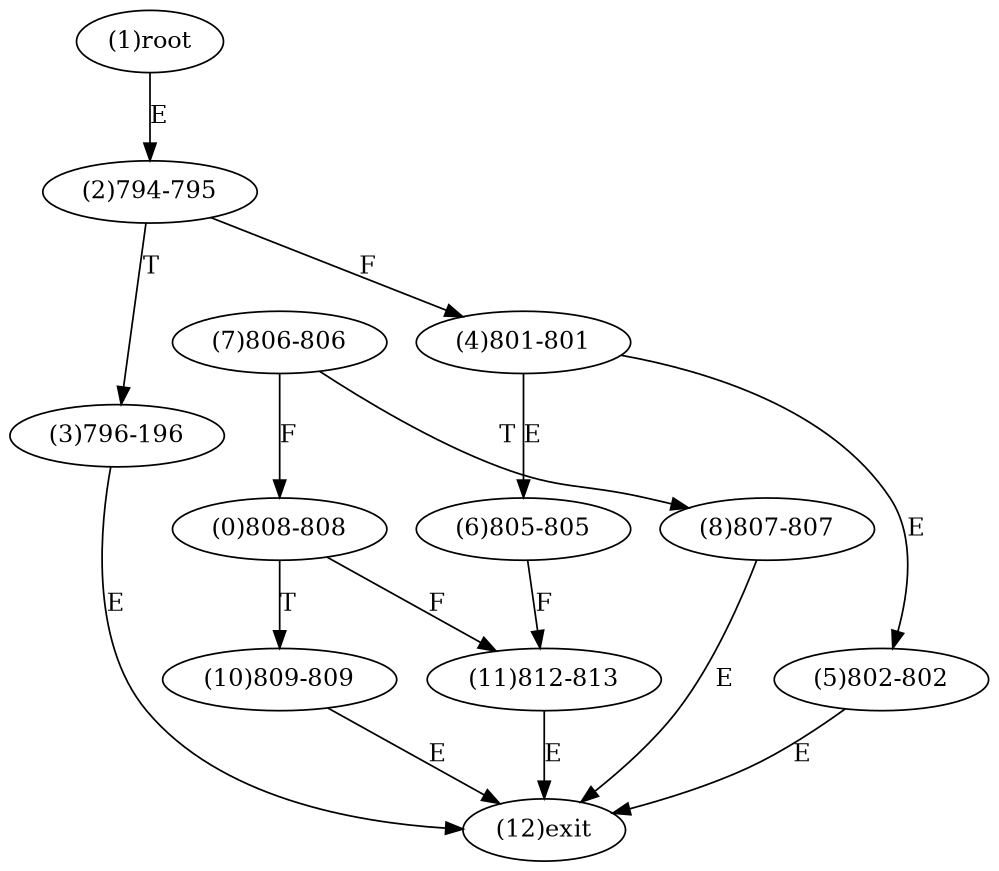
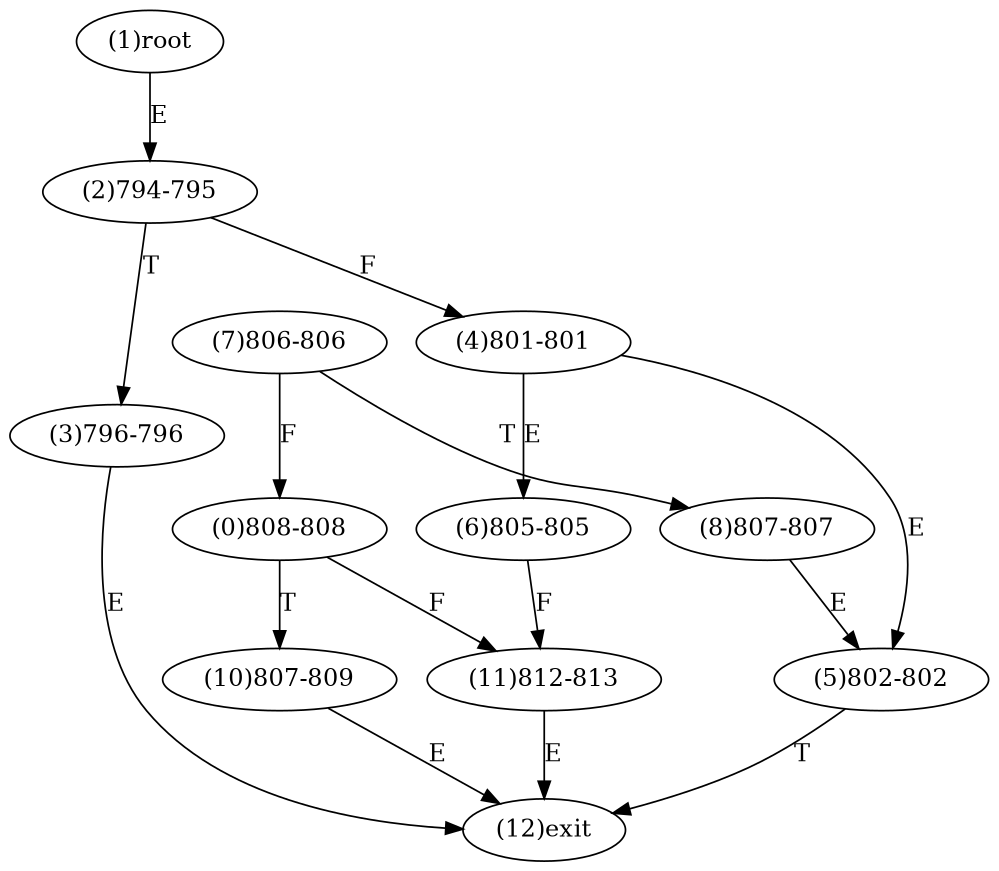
(117, 436) -> (117, 436)
(280, 680) -> (280, 680)
(693, 688) -> (819, 597)
(803, 755) -> (803, 755)
